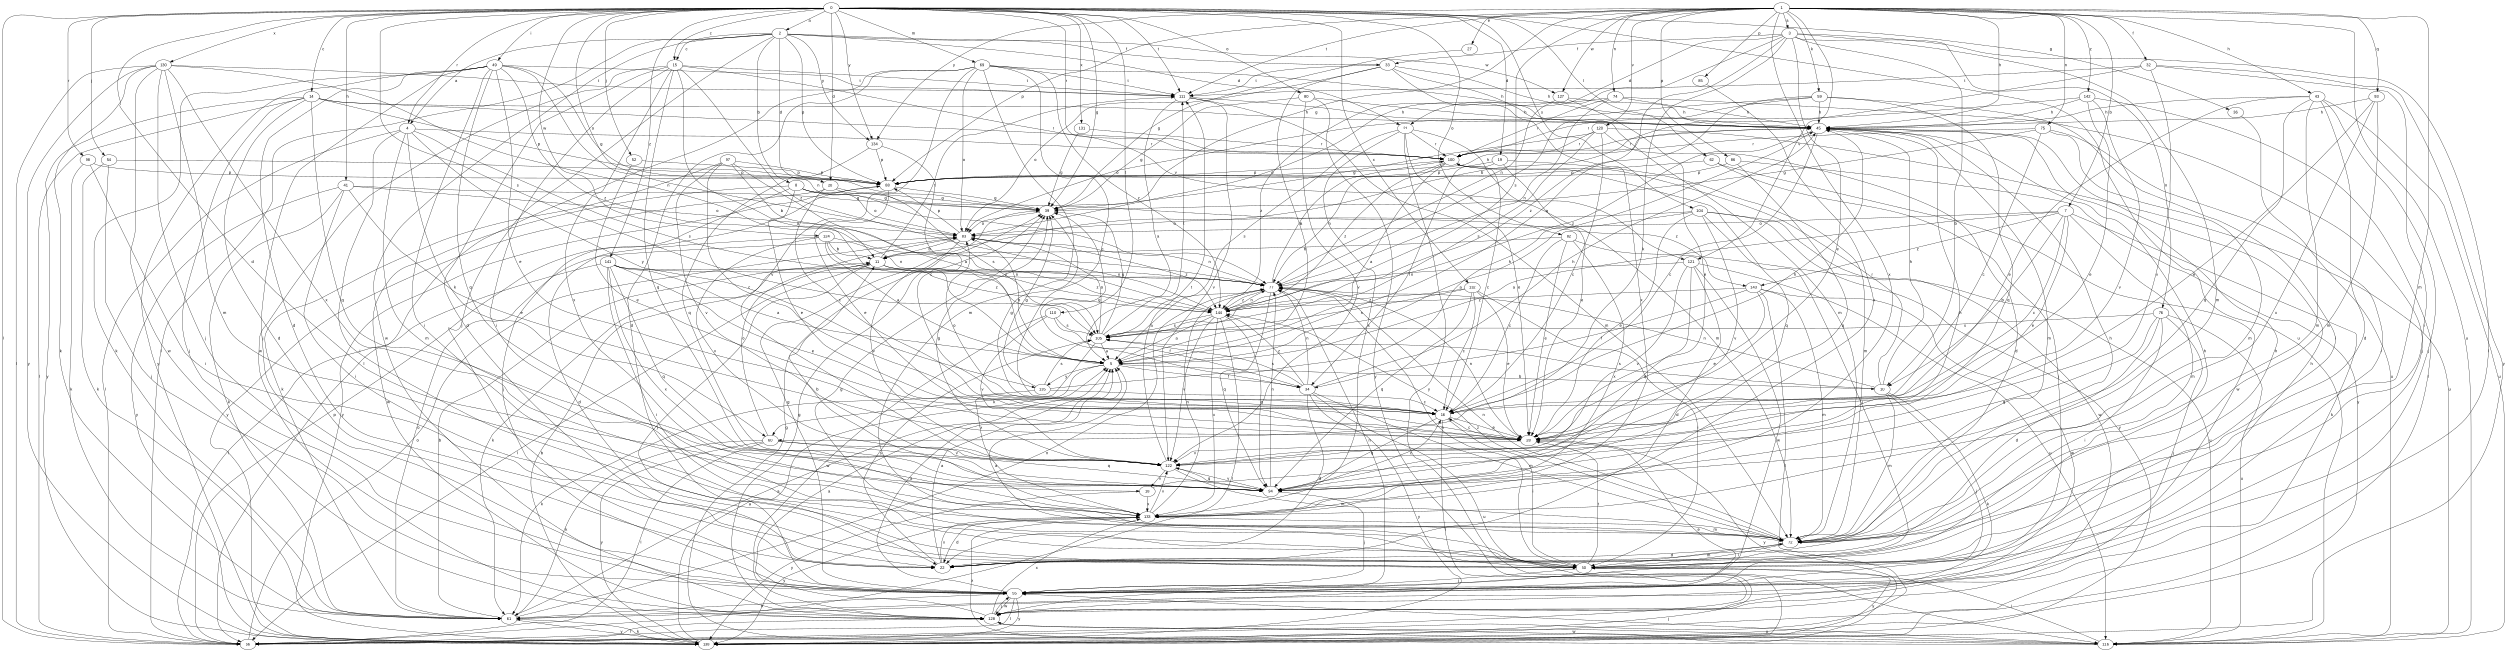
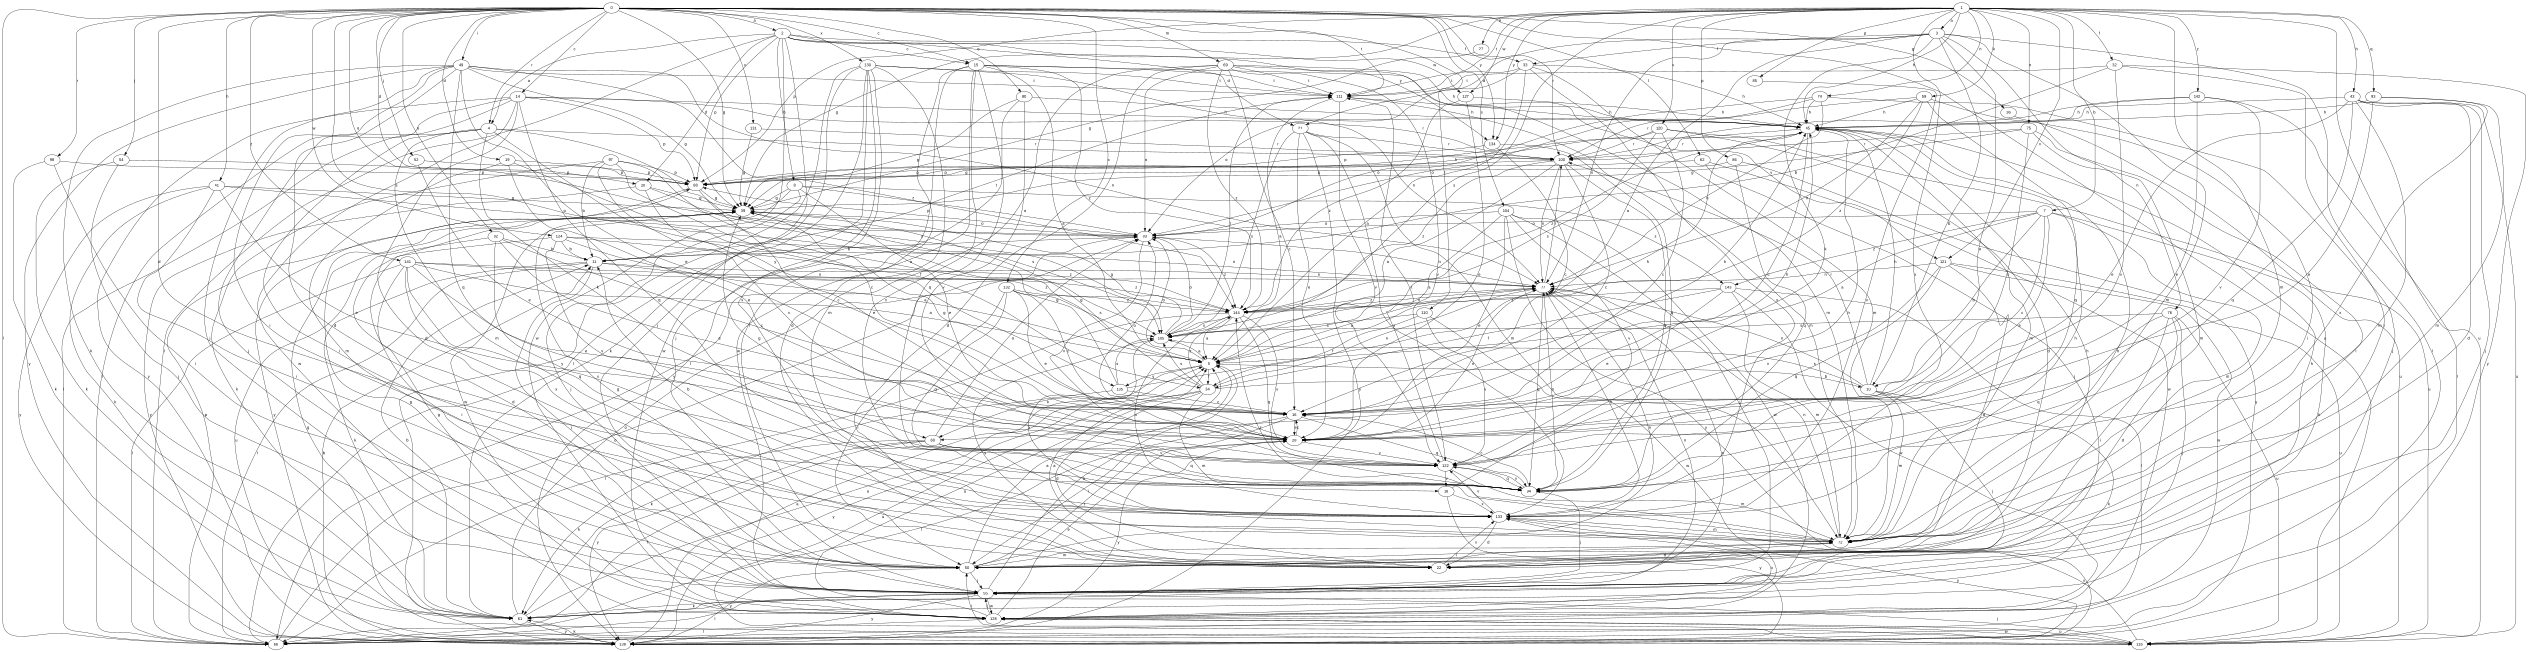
none -> (424, 488)
